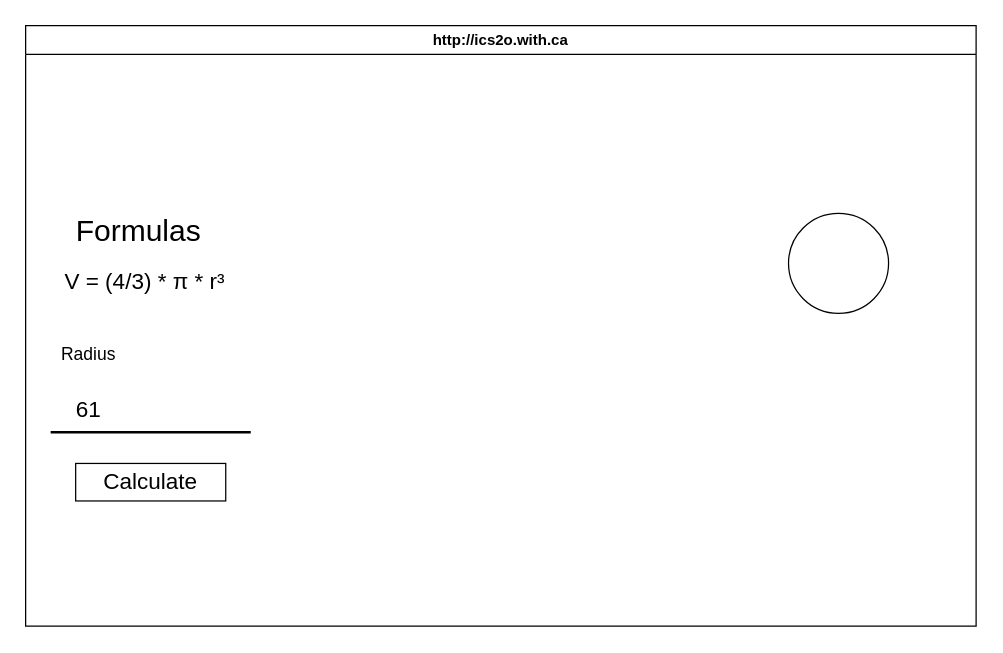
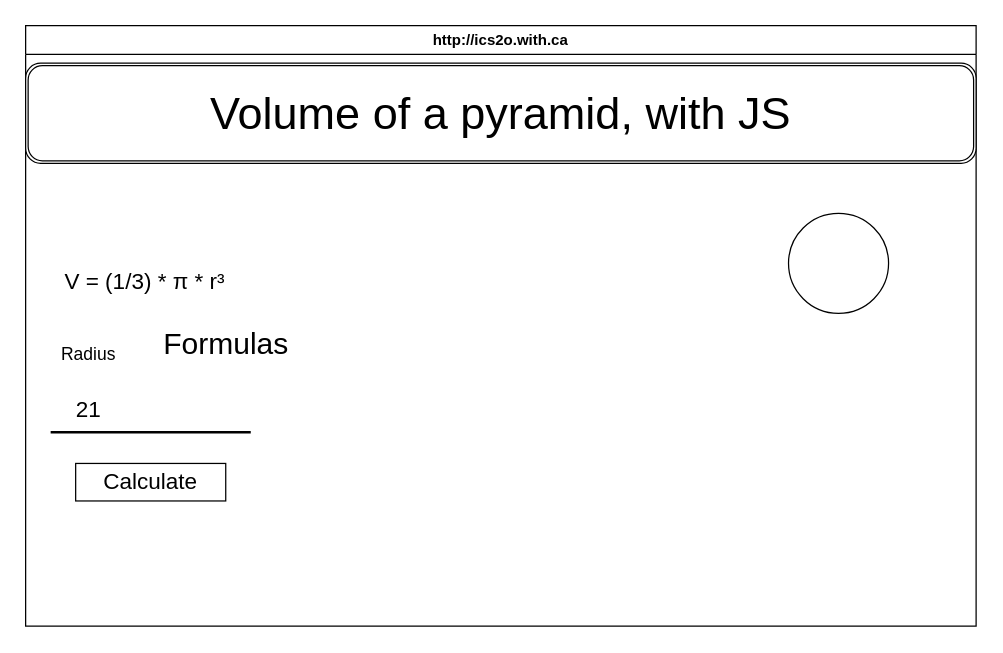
none -> (501, 113)
(138, 232) -> (226, 344)
(145, 282) -> (145, 282)
(89, 401) -> (89, 401)
